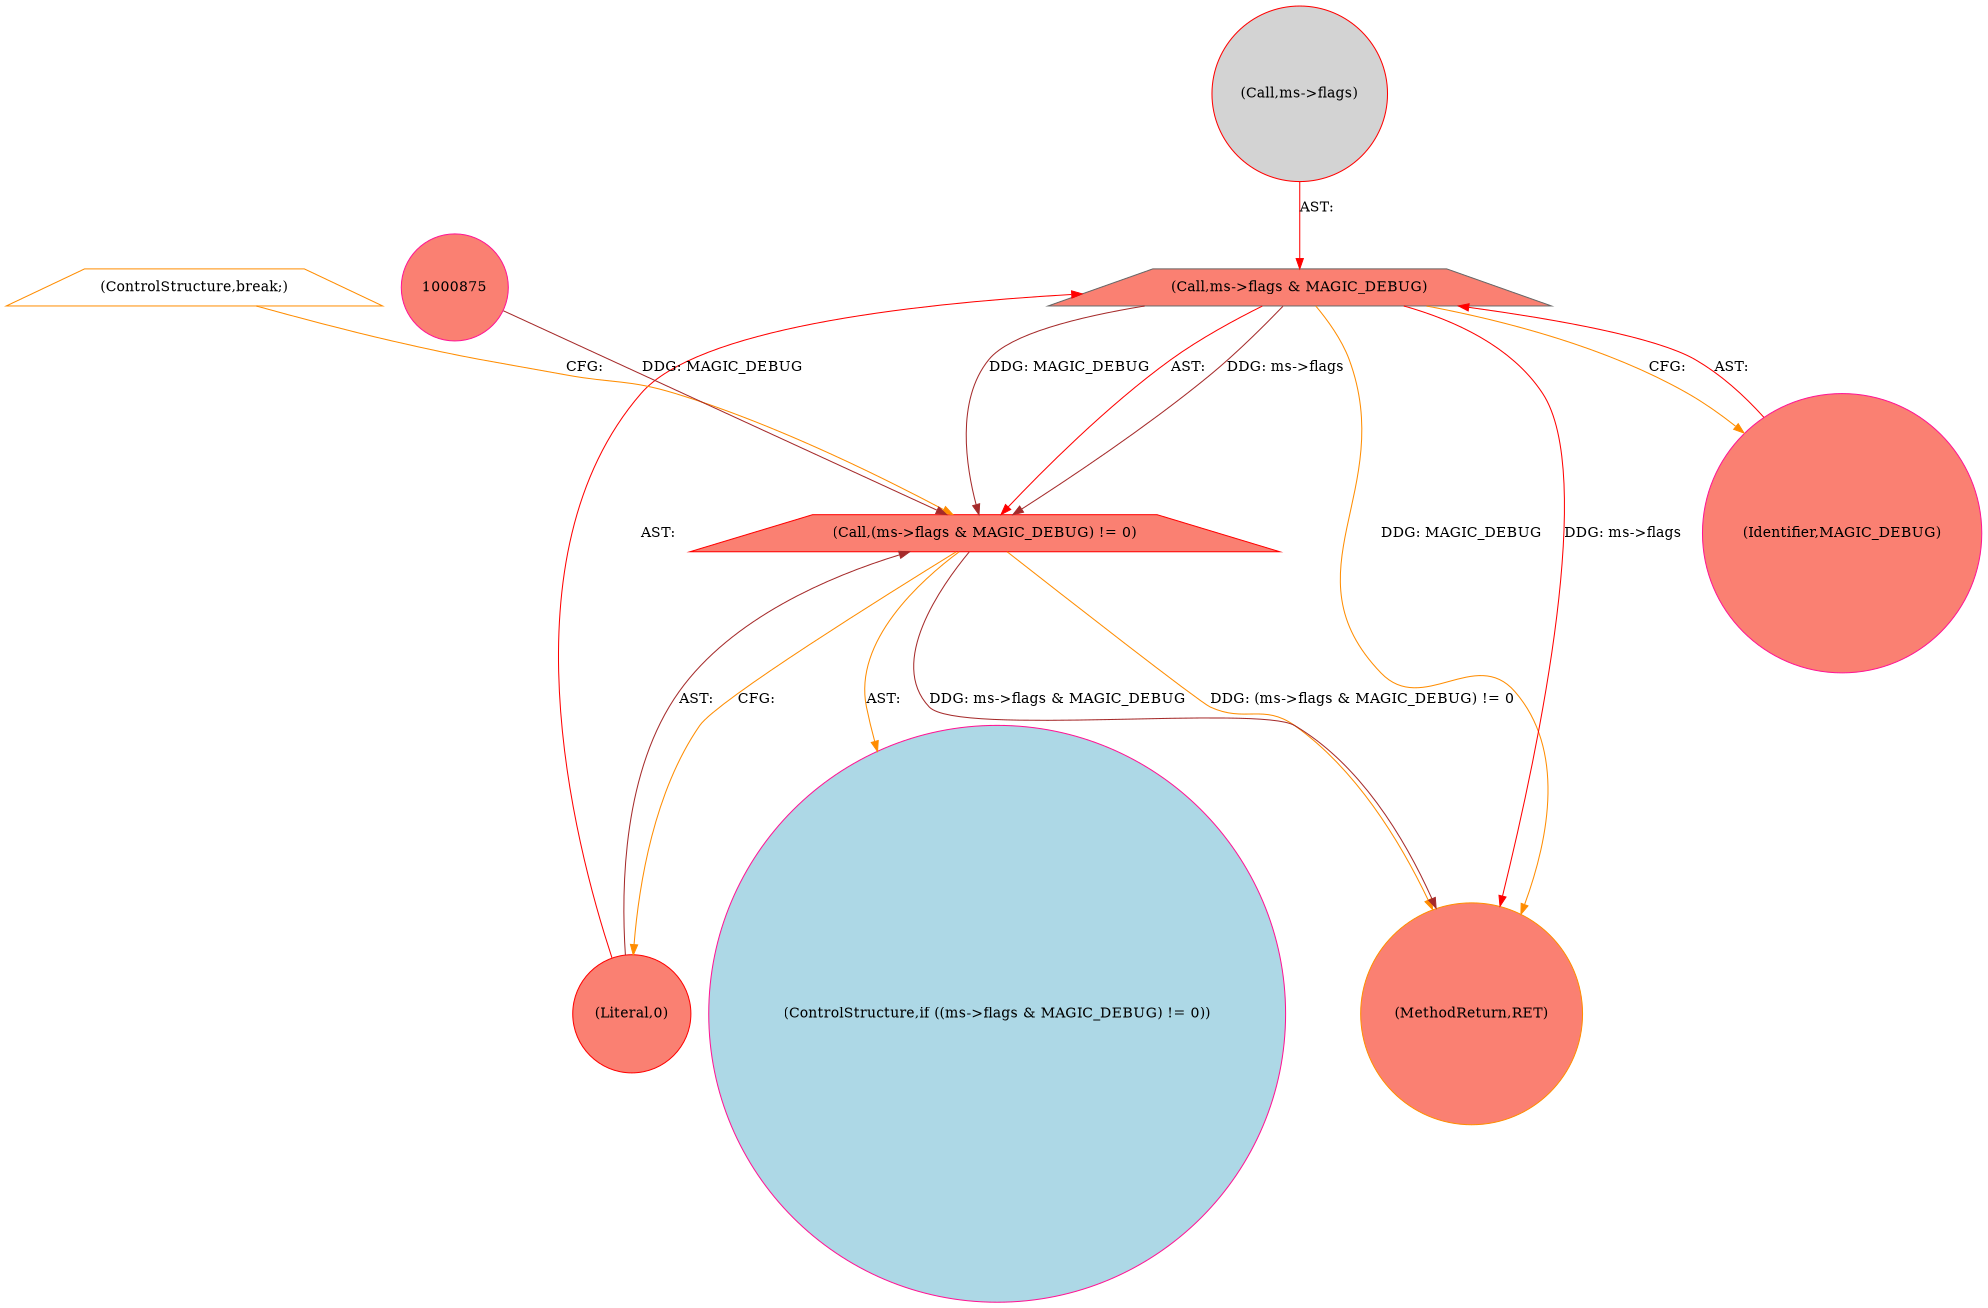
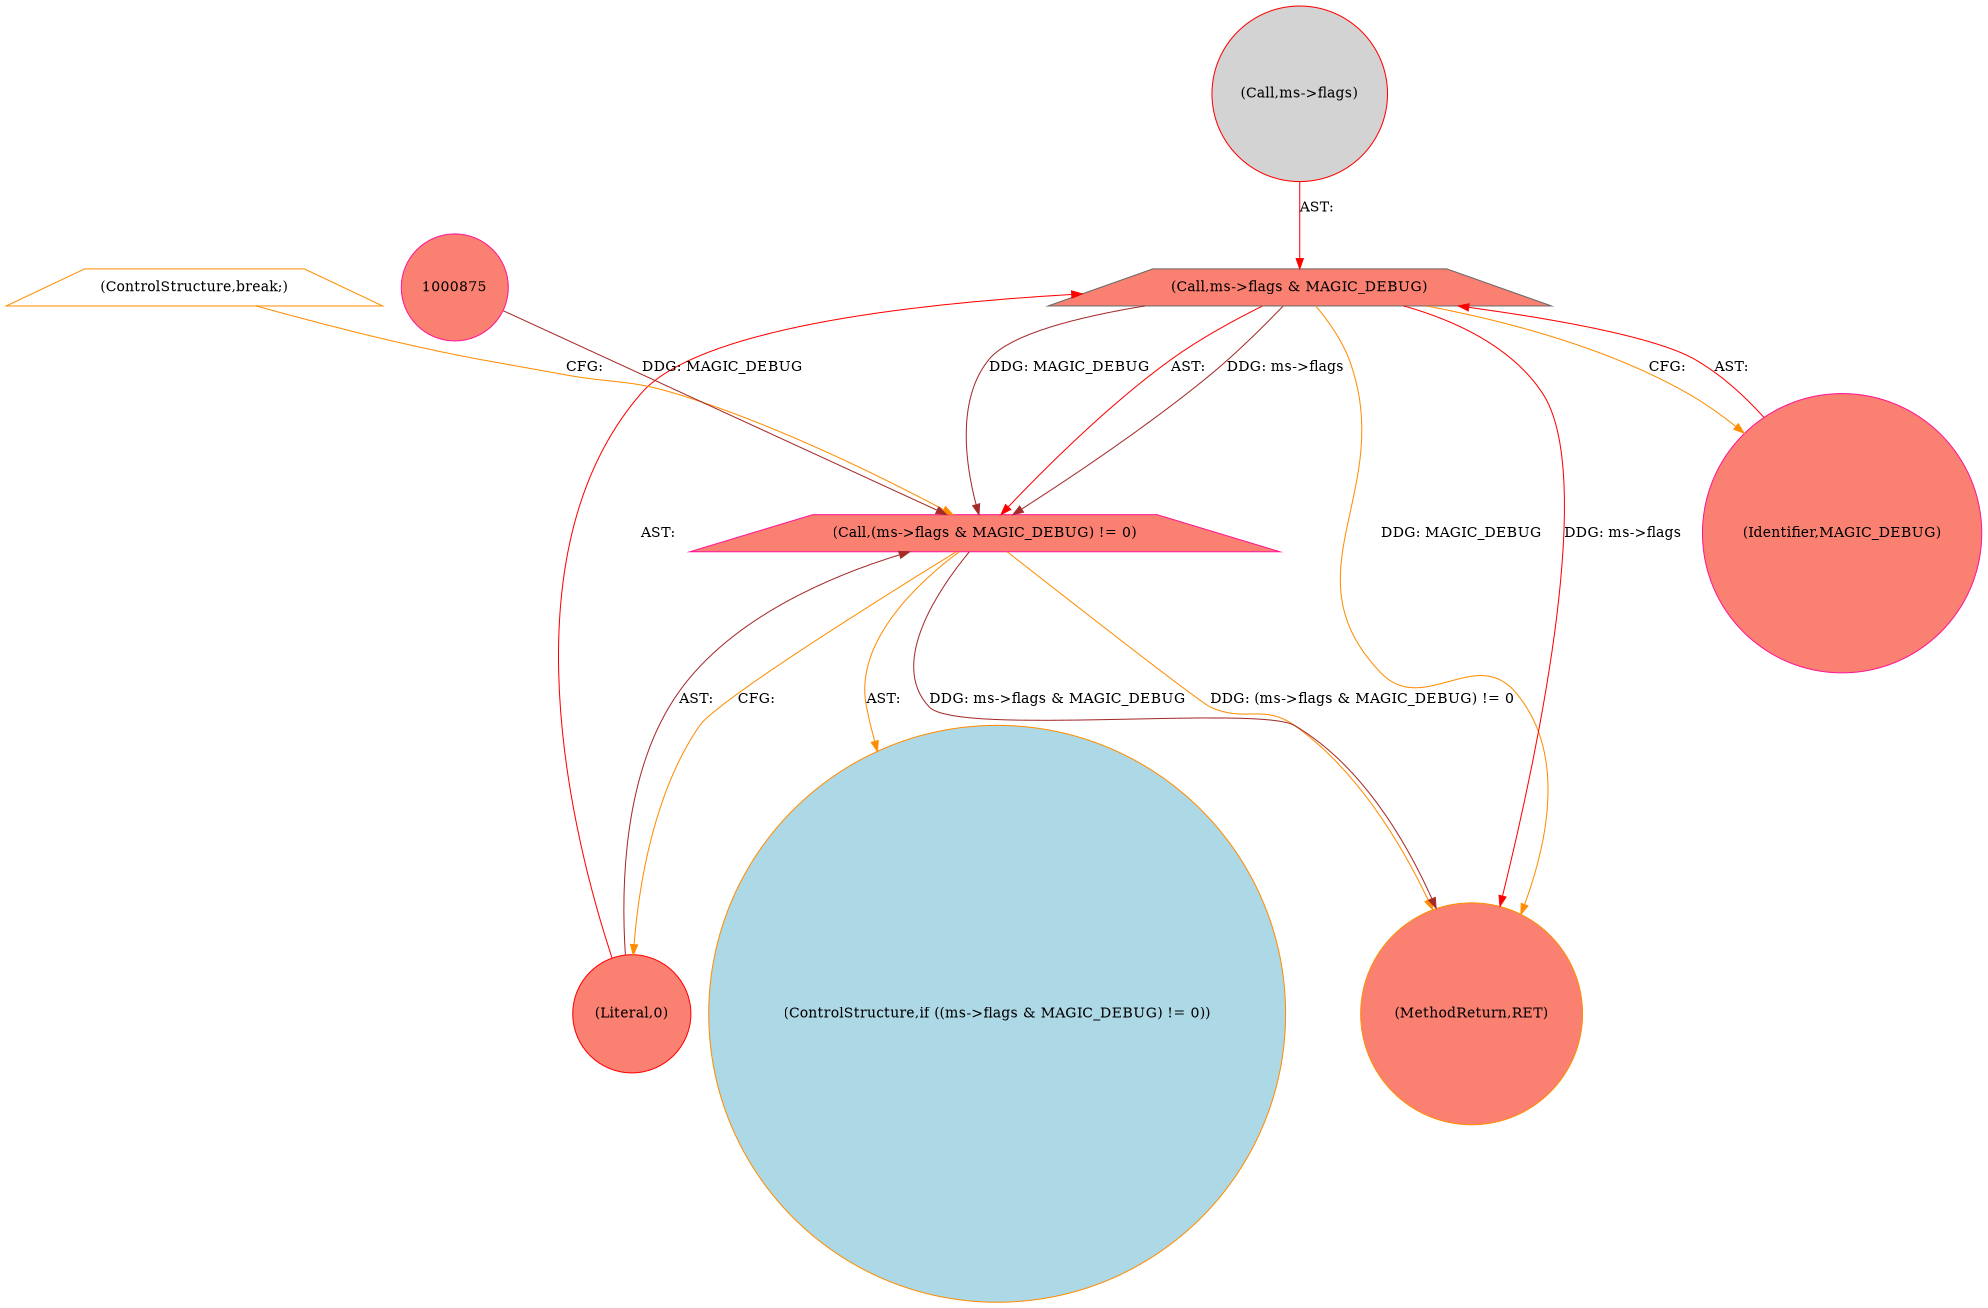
(985, 533) -> (985, 533)
(997, 1014) -> (997, 1014)
